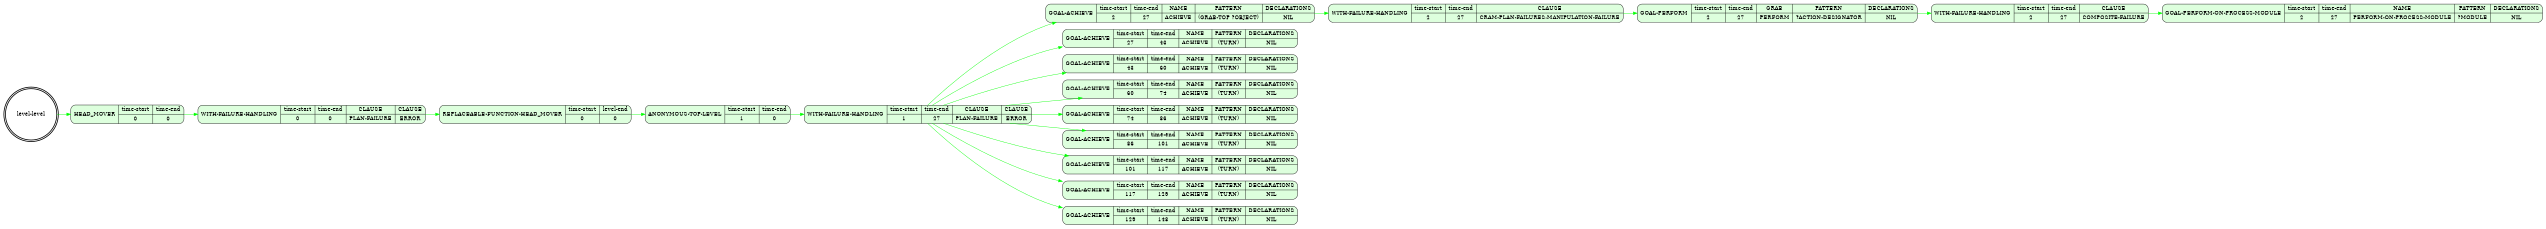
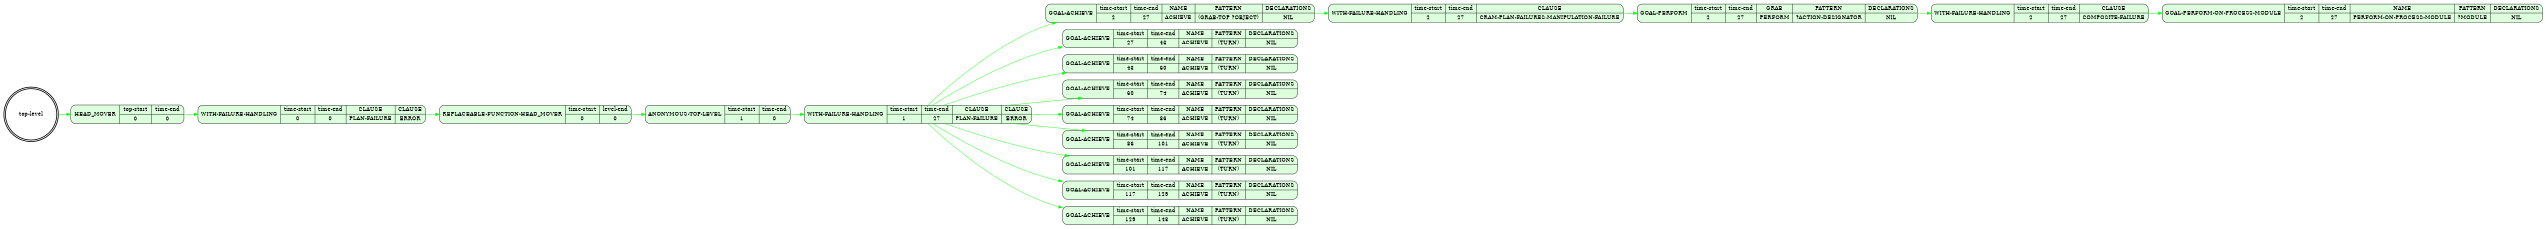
(136, 109) -> (136, 109)
(31, 114) -> (31, 114)
